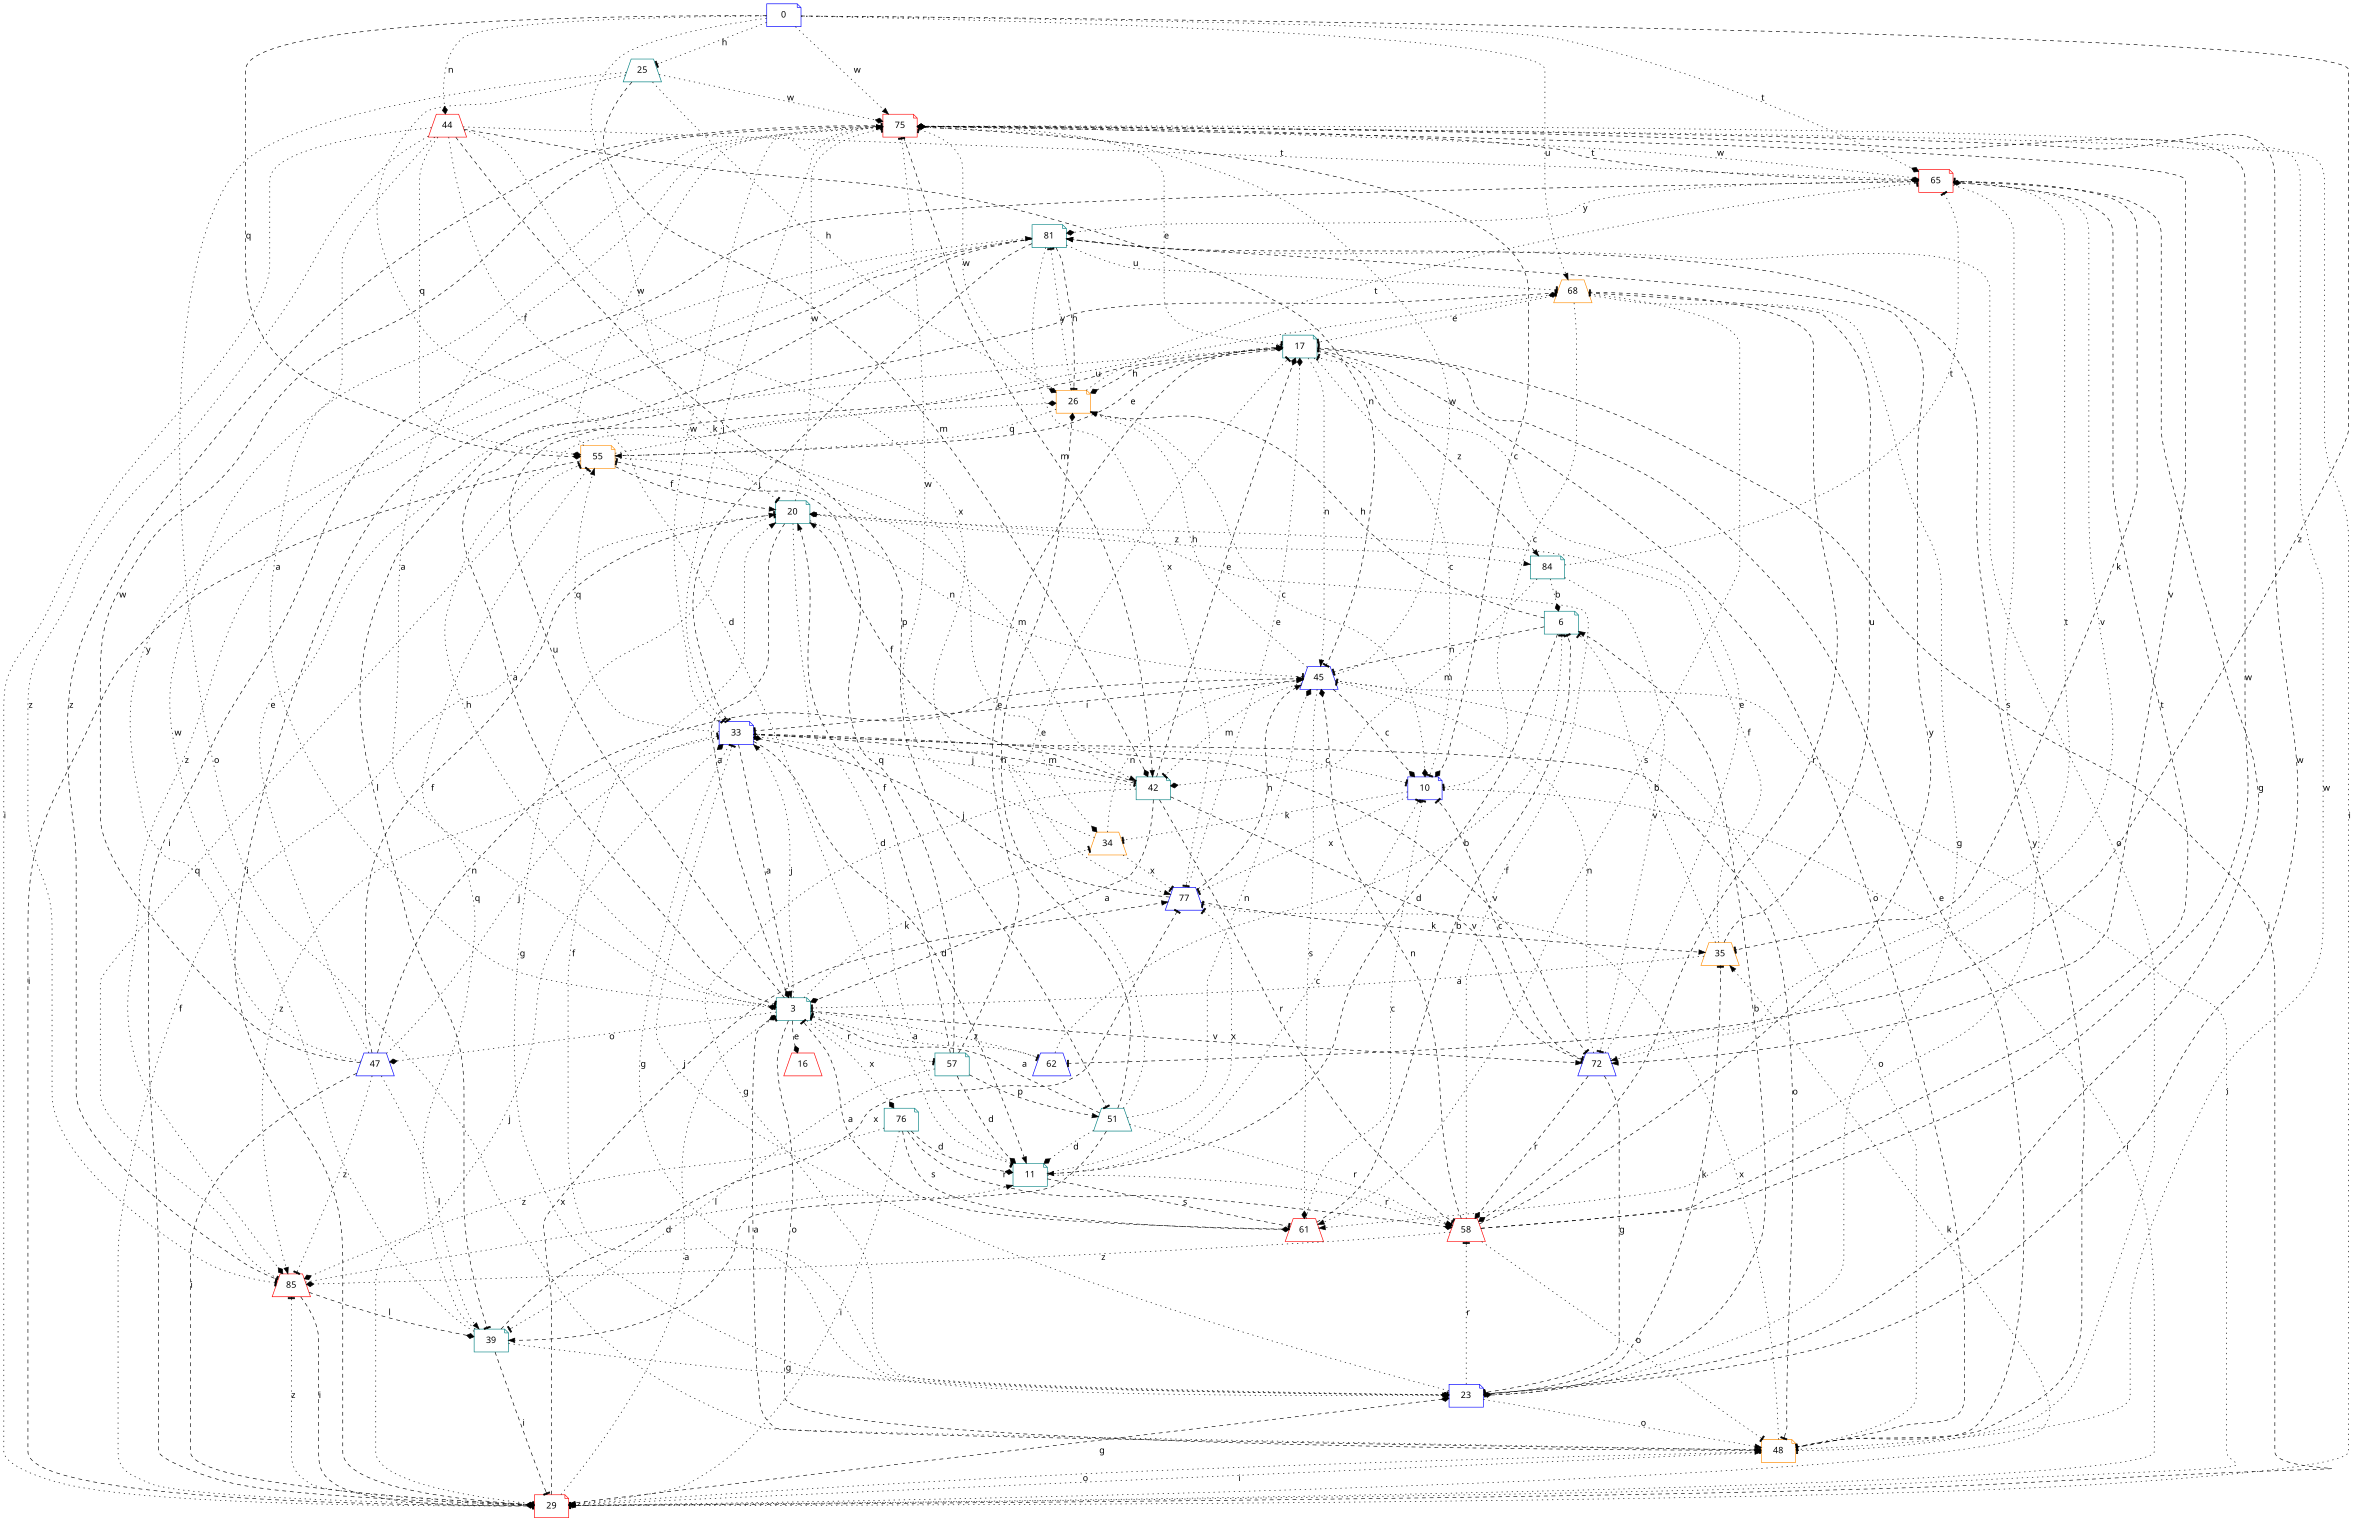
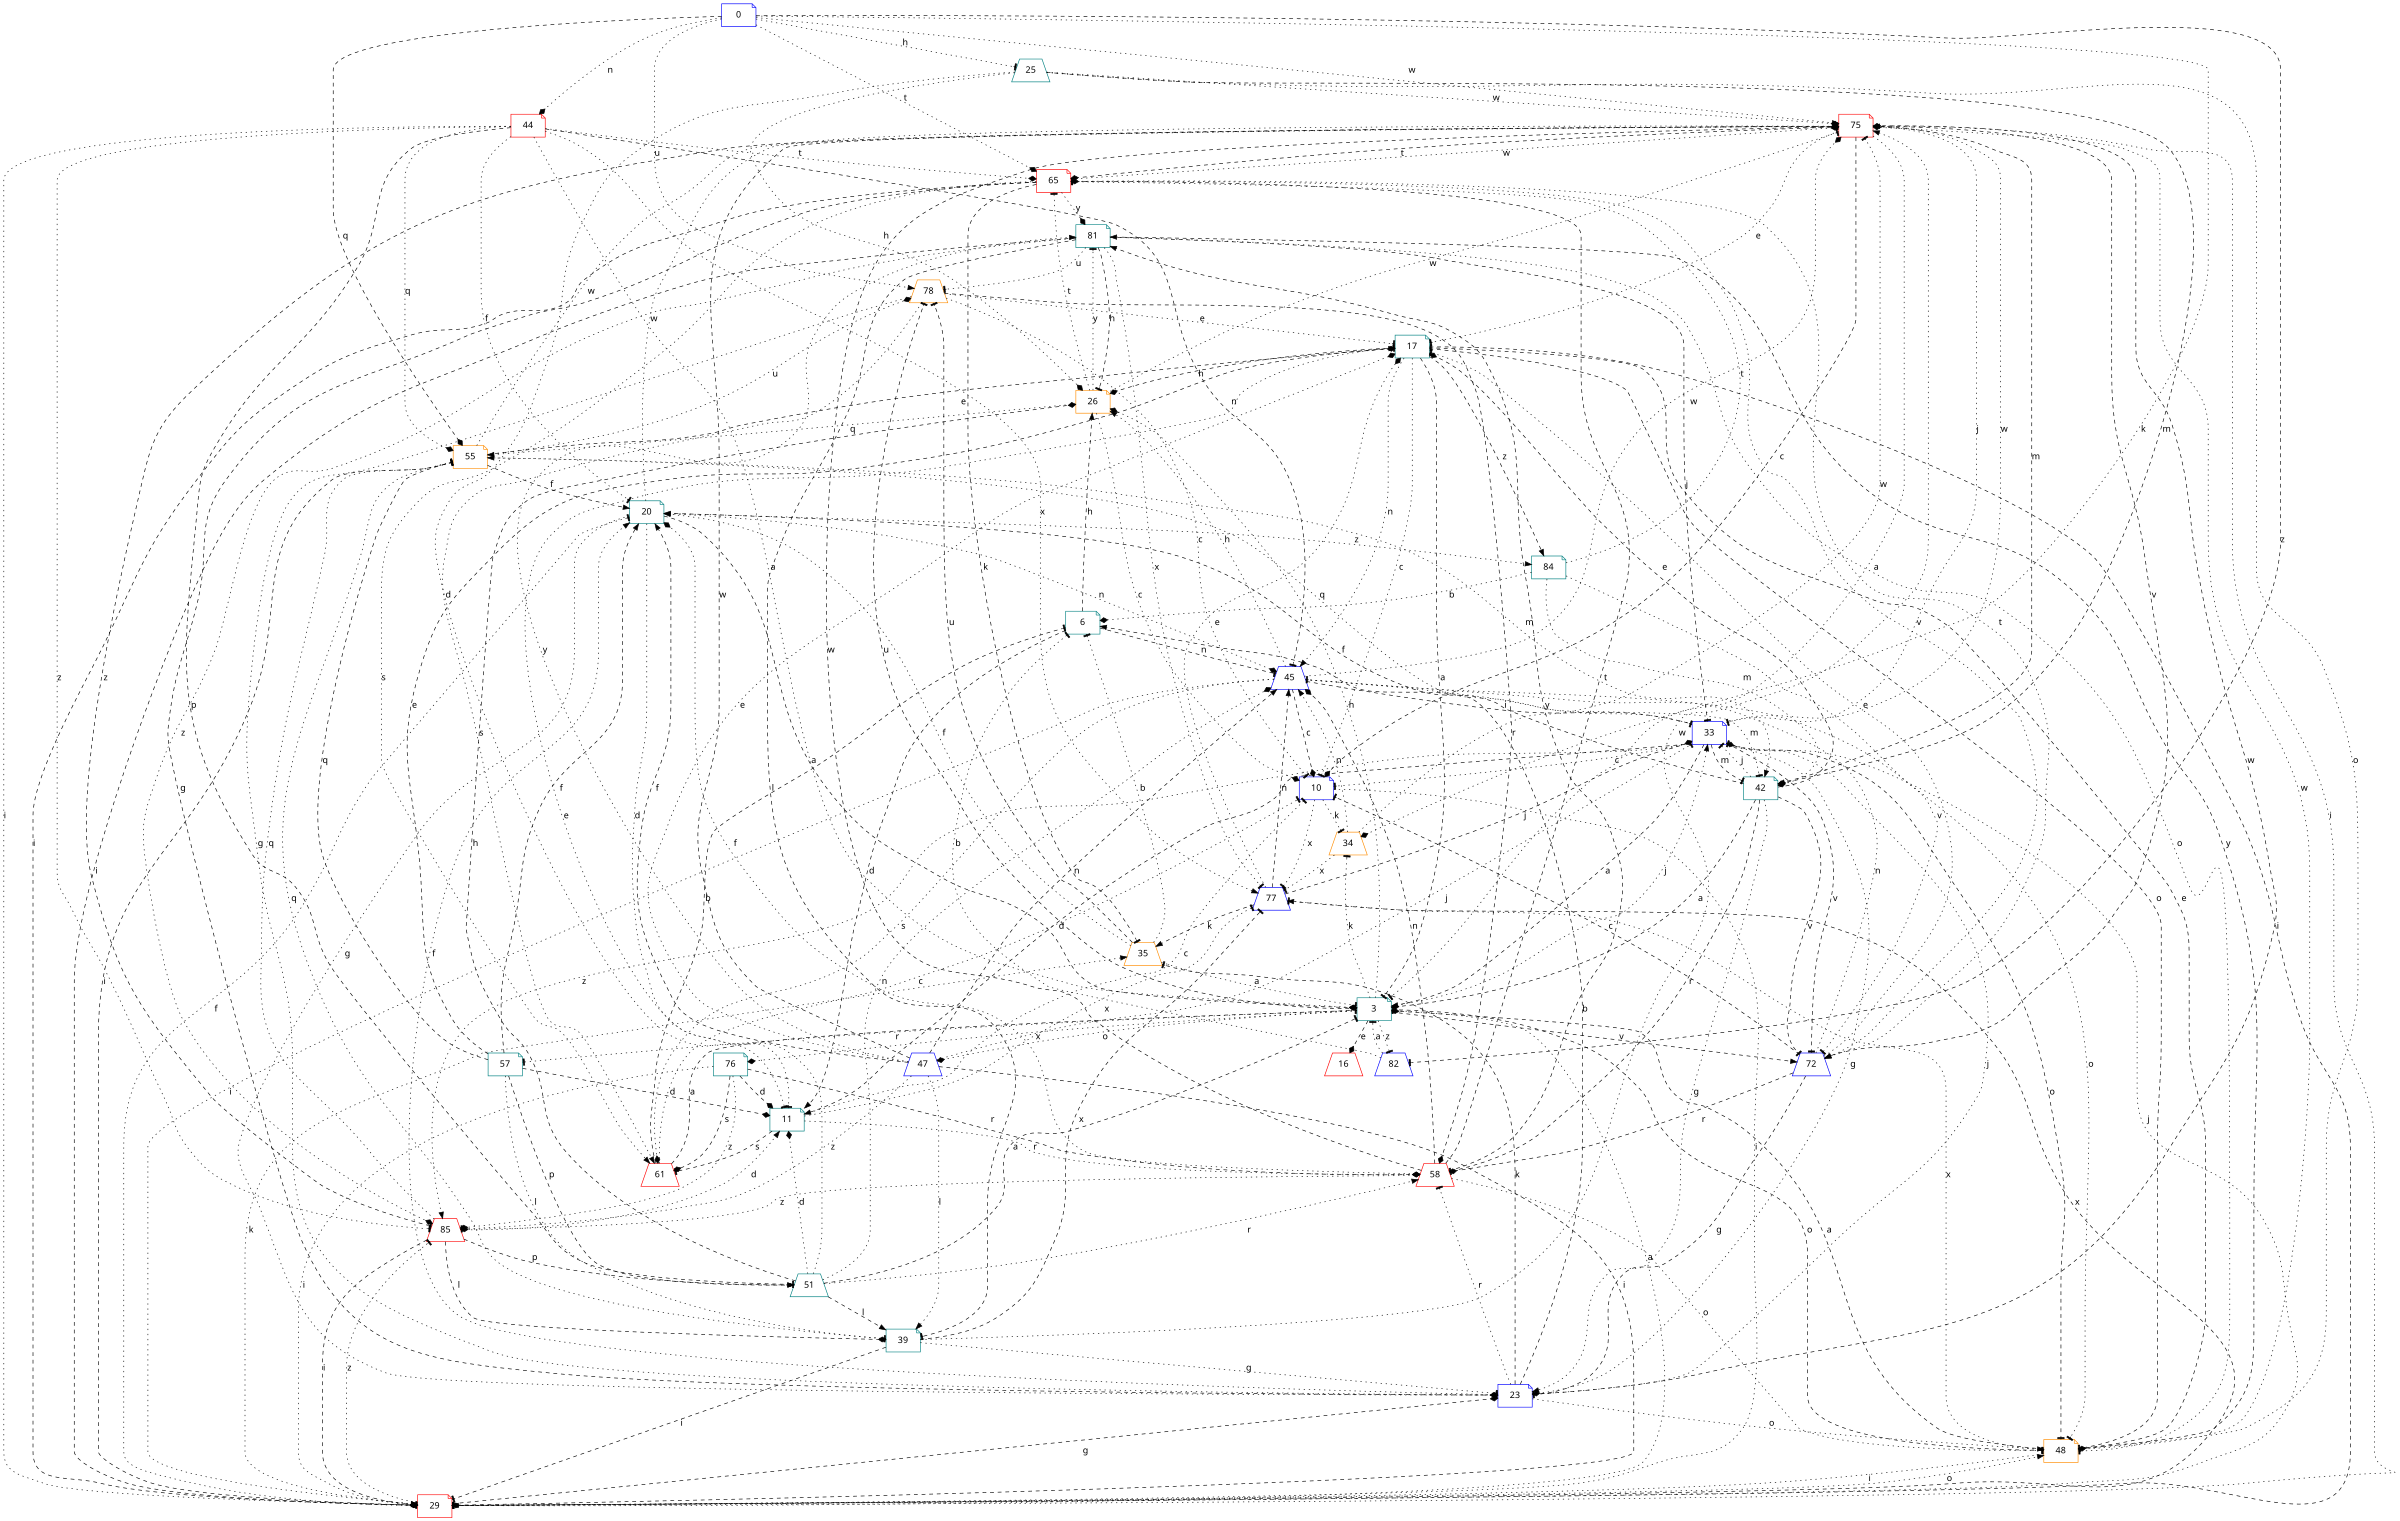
(447, 126) -> (528, 126)
(1573, 291) -> (929, 291)
(1043, 638) -> (961, 550)
(1052, 1064) -> (1394, 1064)
none -> (591, 1273)
